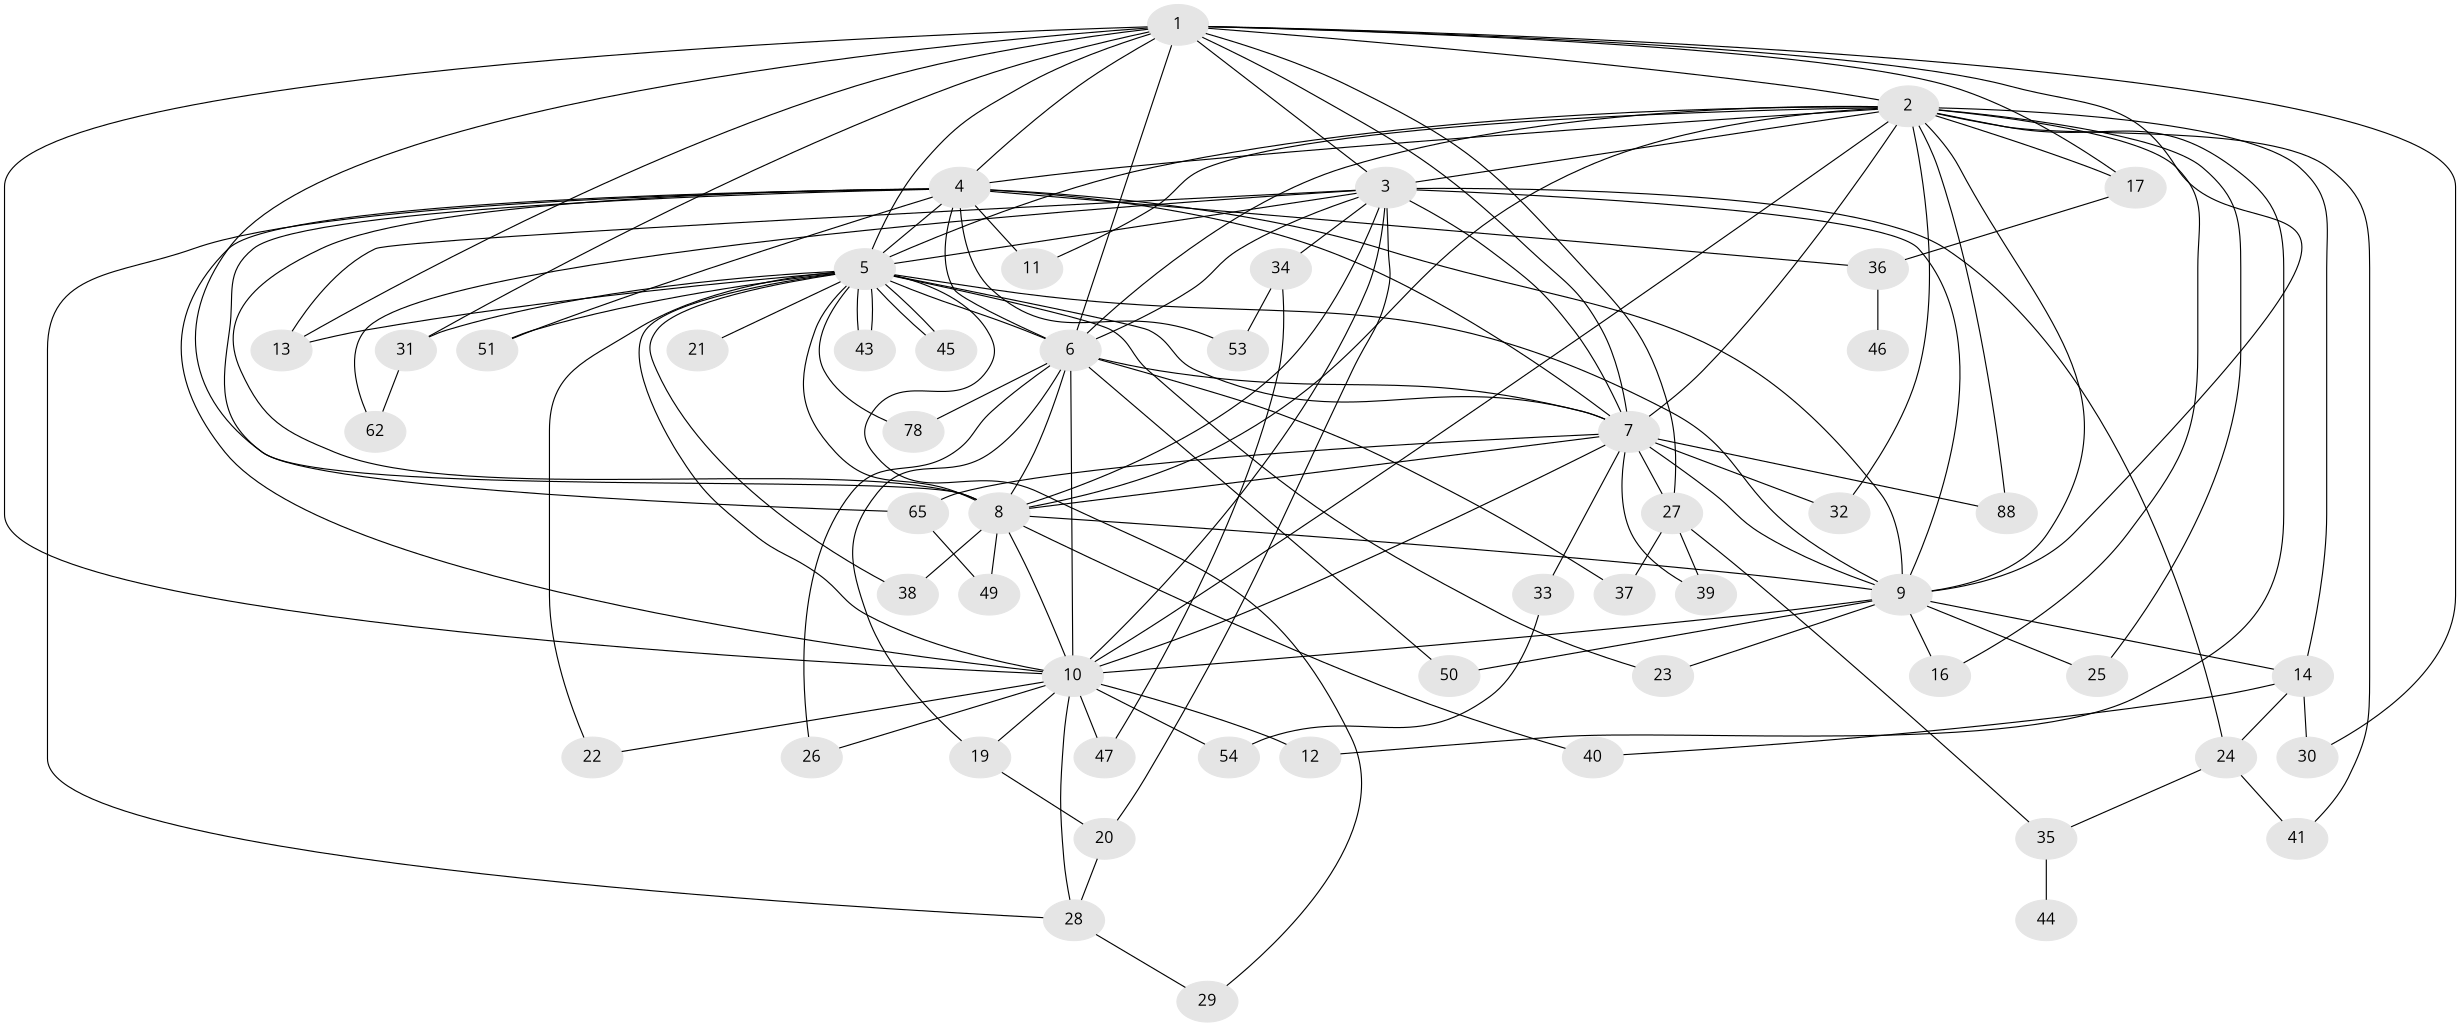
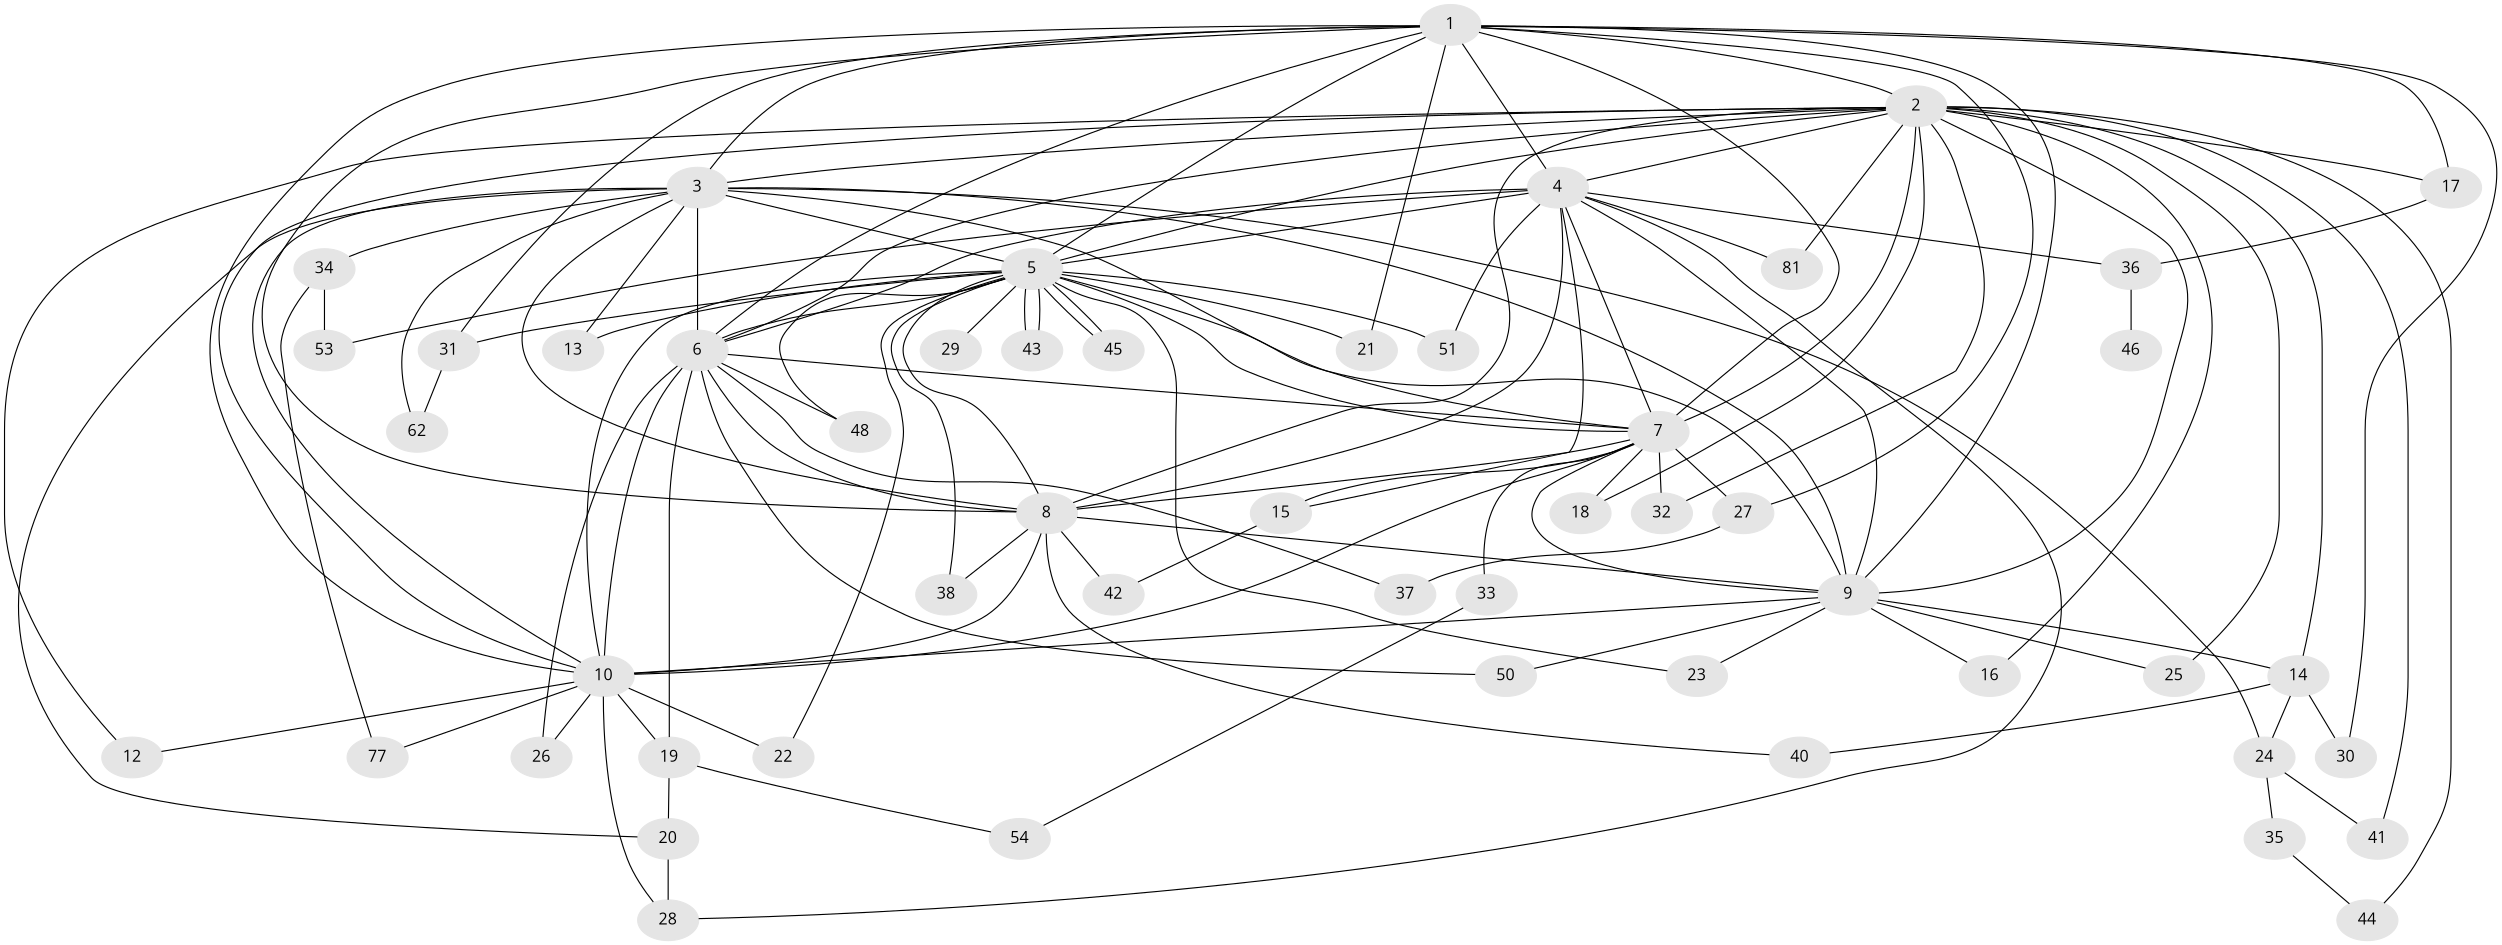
(711, 138) -> (1414, 166)
(1032, 269) -> (1792, 269)
none -> (2447, 330)
(203, 420) -> none
(913, 432) -> (860, 432)
(918, 513) -> (1281, 513)
(2007, 513) -> (1581, 513)
(989, 595) -> (1114, 595)
(1706, 595) -> none
(1862, 674) -> none
(1151, 717) -> (844, 801)
(1105, 757) -> (378, 757)
(1141, 961) -> none
